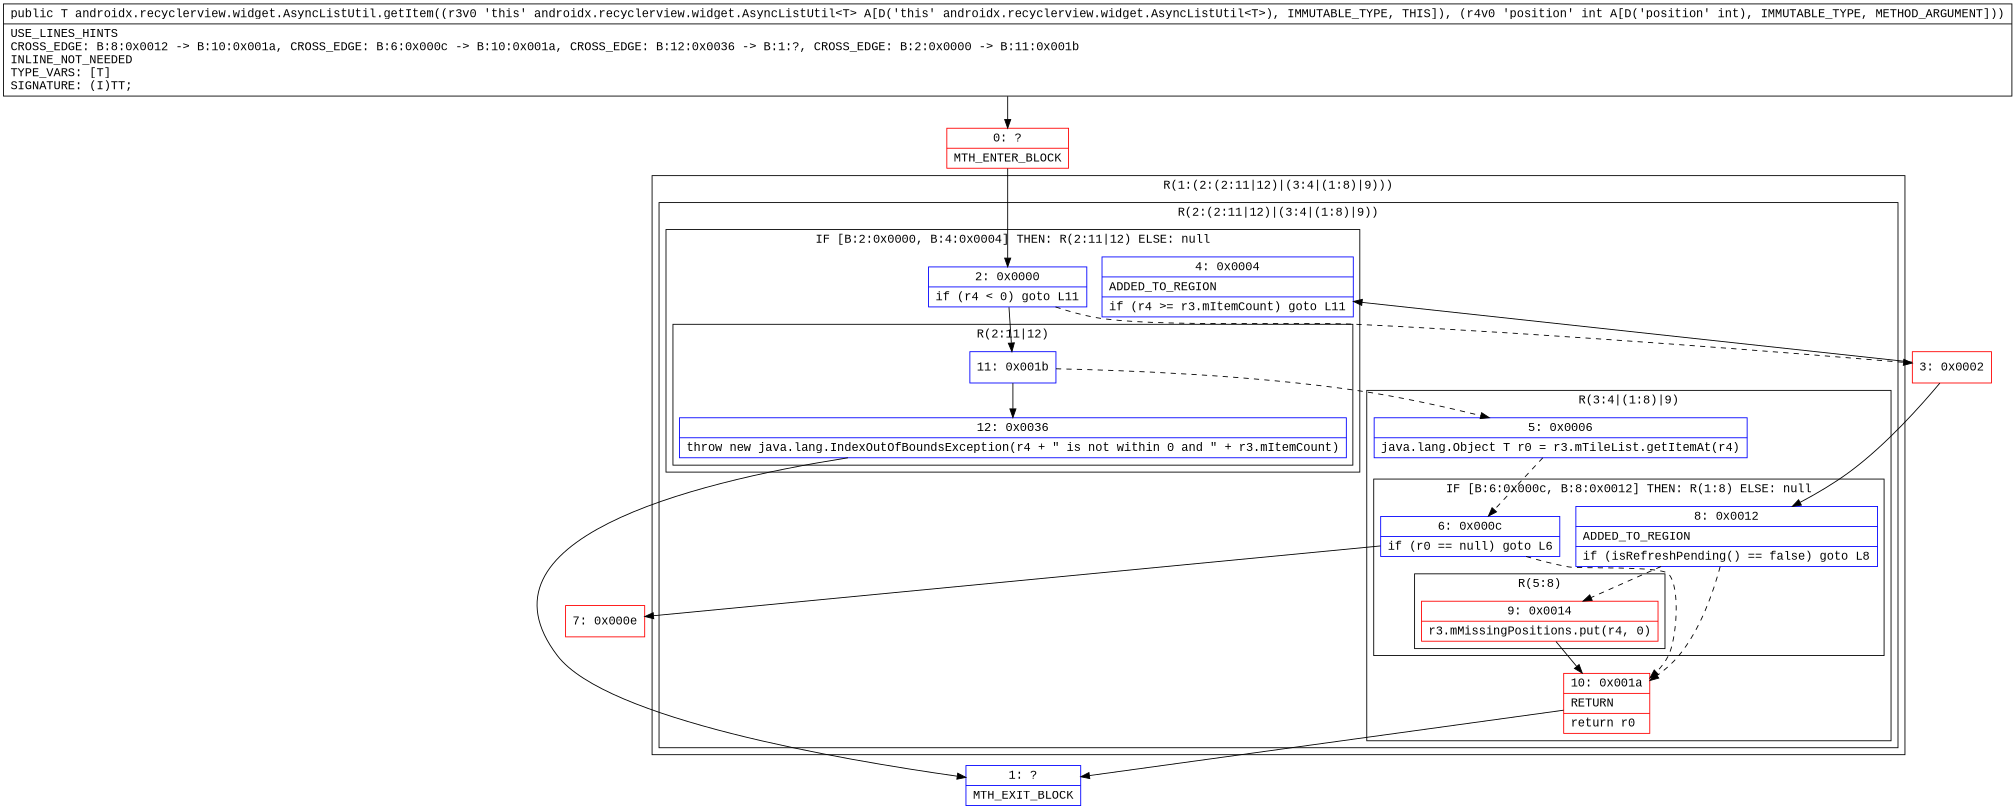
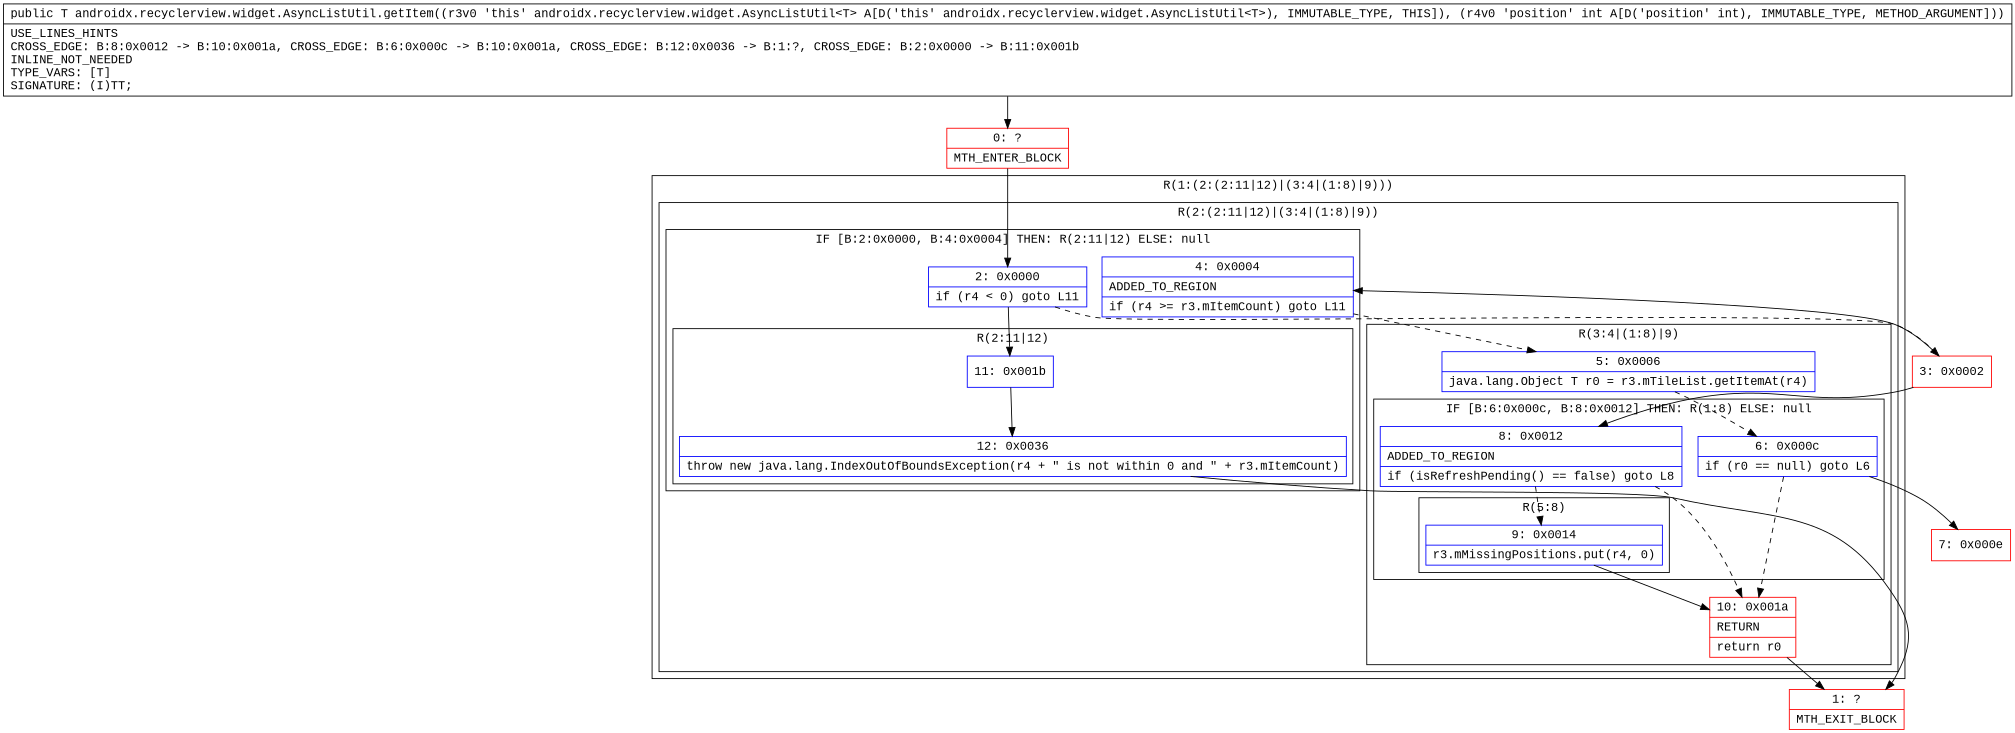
(1270, 380) -> (1440, 332)
(1540, 621) -> (1544, 545)
(1023, 786) -> (1847, 709)
